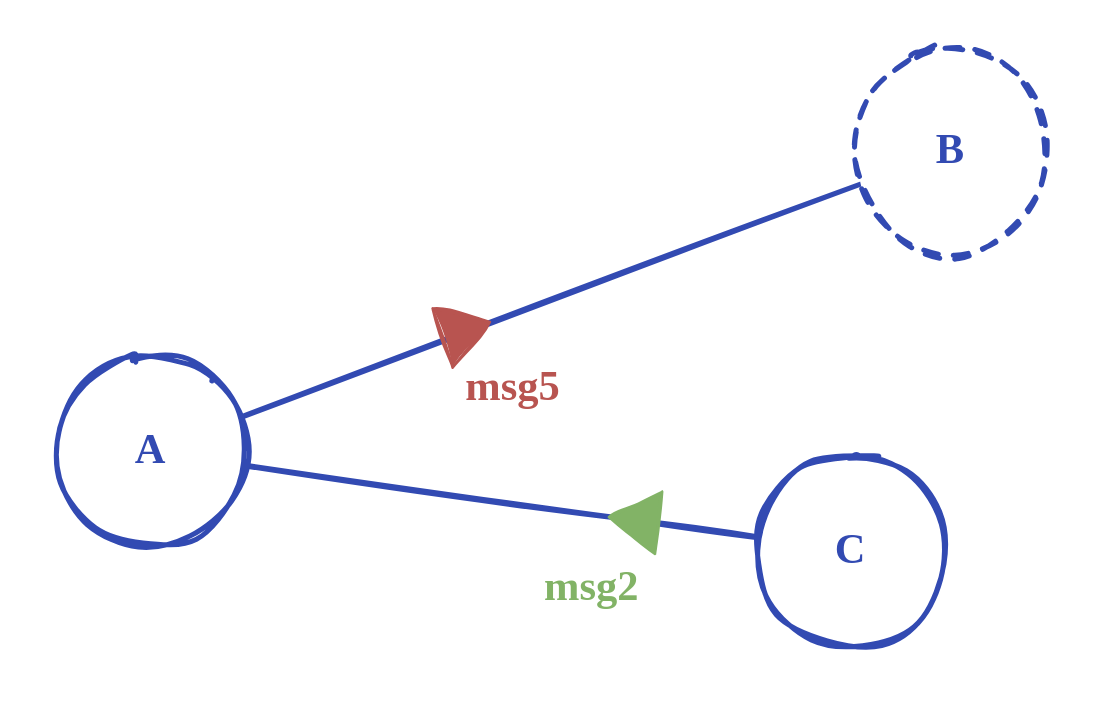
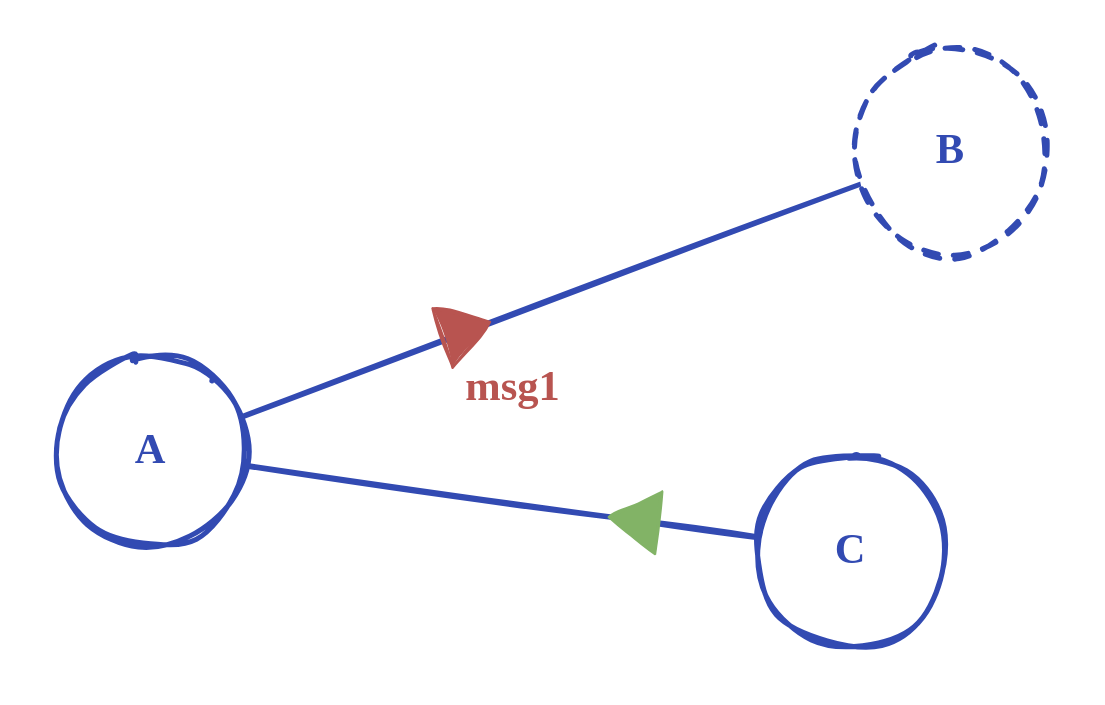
(513, 386) -> (513, 386)
(593, 589) -> none
